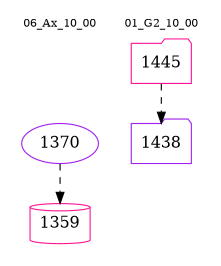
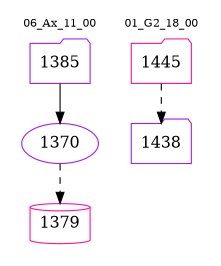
(60, 24) -> (60, 24)
(162, 24) -> (162, 24)
none -> (60, 63)
(60, 224) -> (60, 224)
